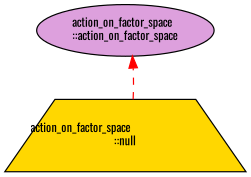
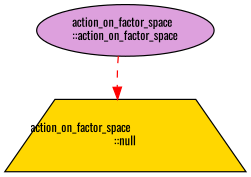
(134, 84) -> (117, 71)
